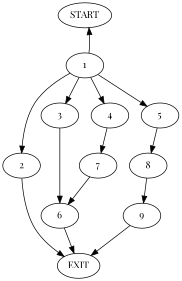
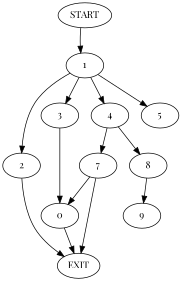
(90, 44) -> (80, 37)
(155, 137) -> (127, 138)
(60, 216) -> (60, 216)
(113, 238) -> (89, 212)
